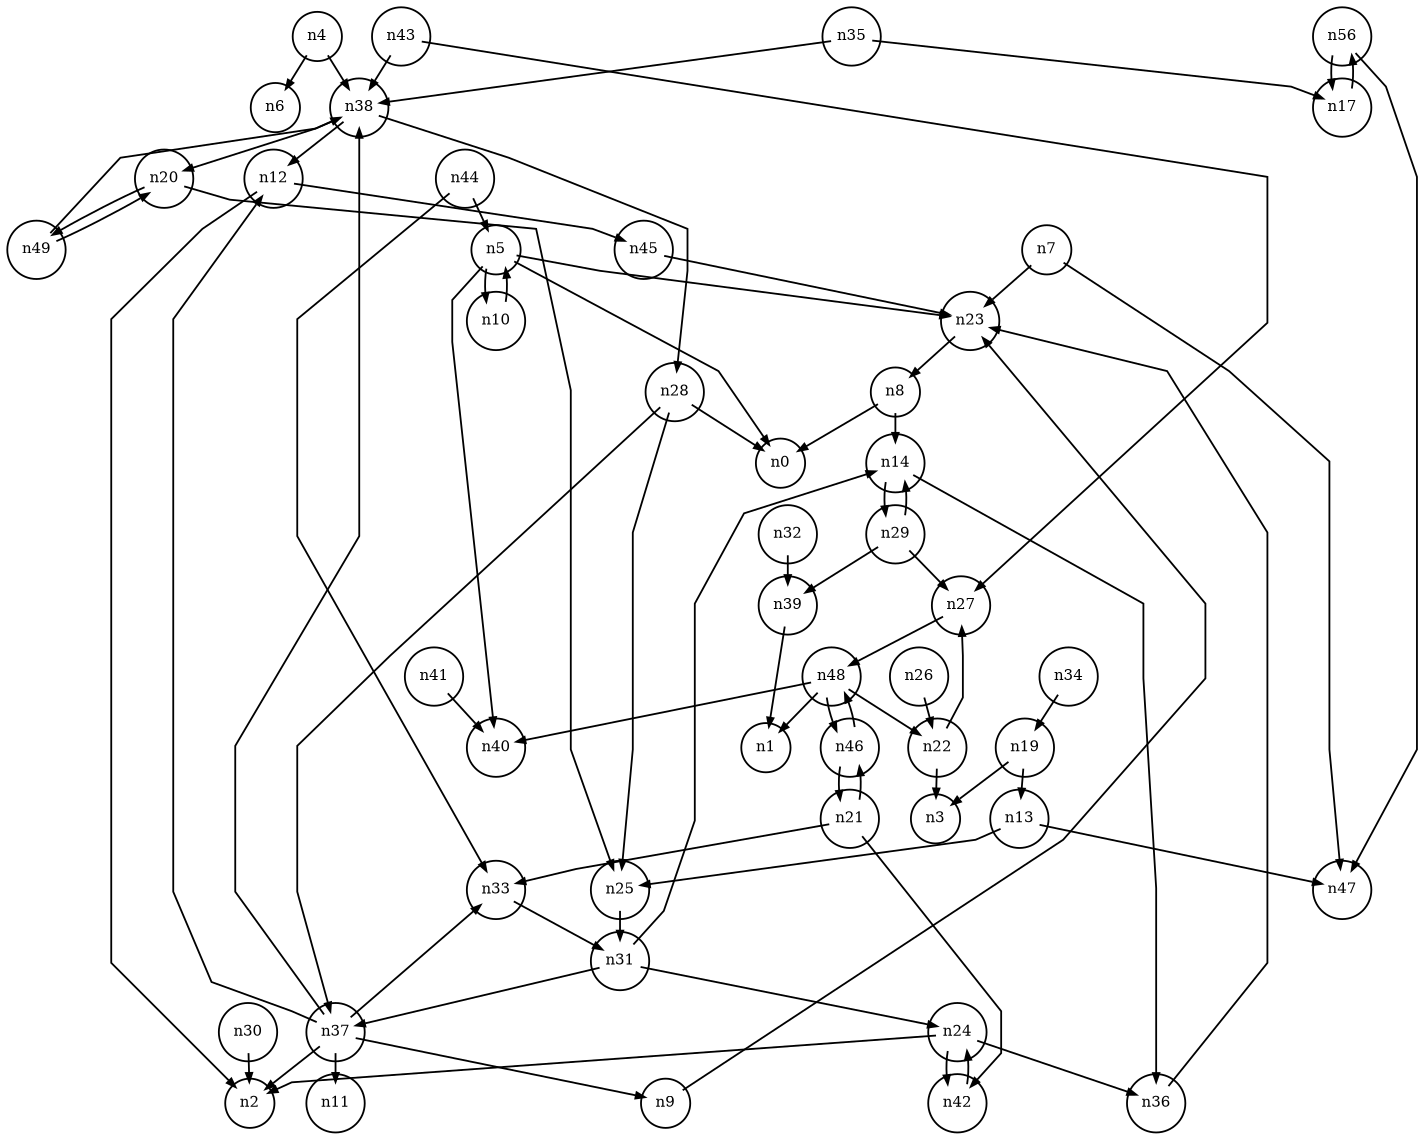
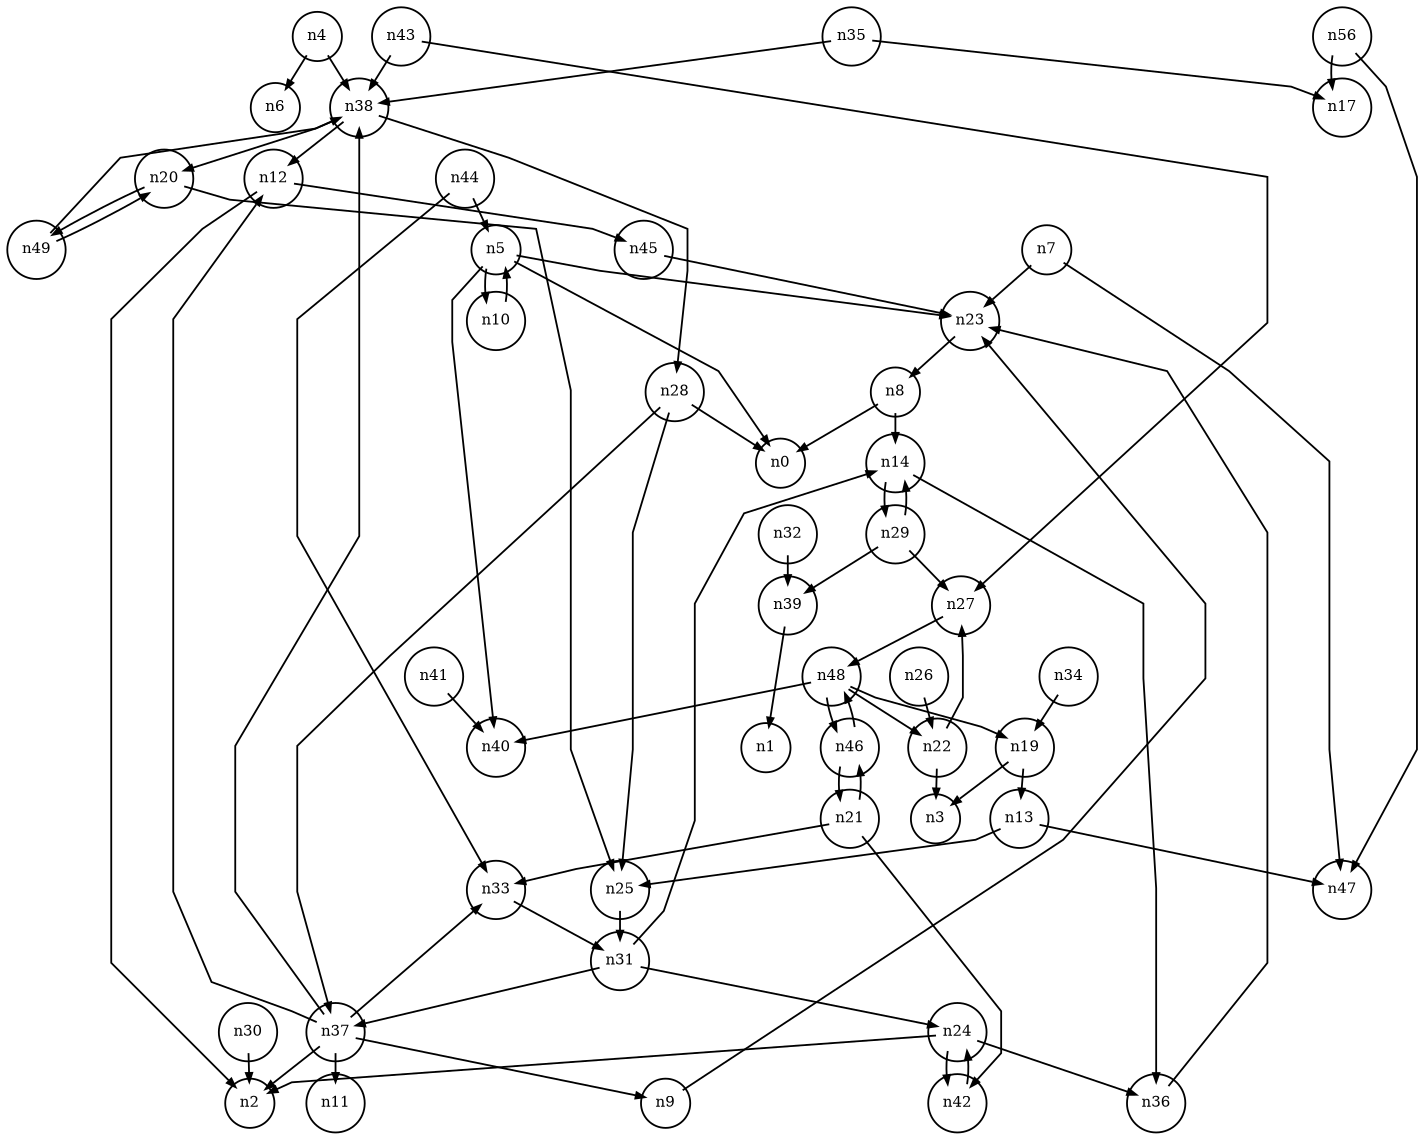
(1353, 76) -> none
(802, 709) -> (913, 708)
